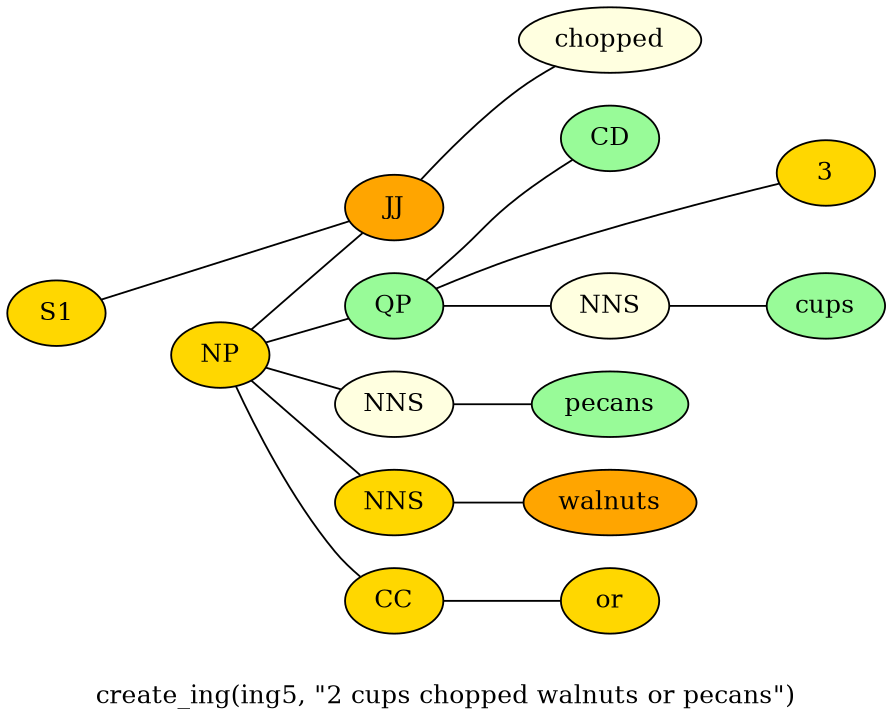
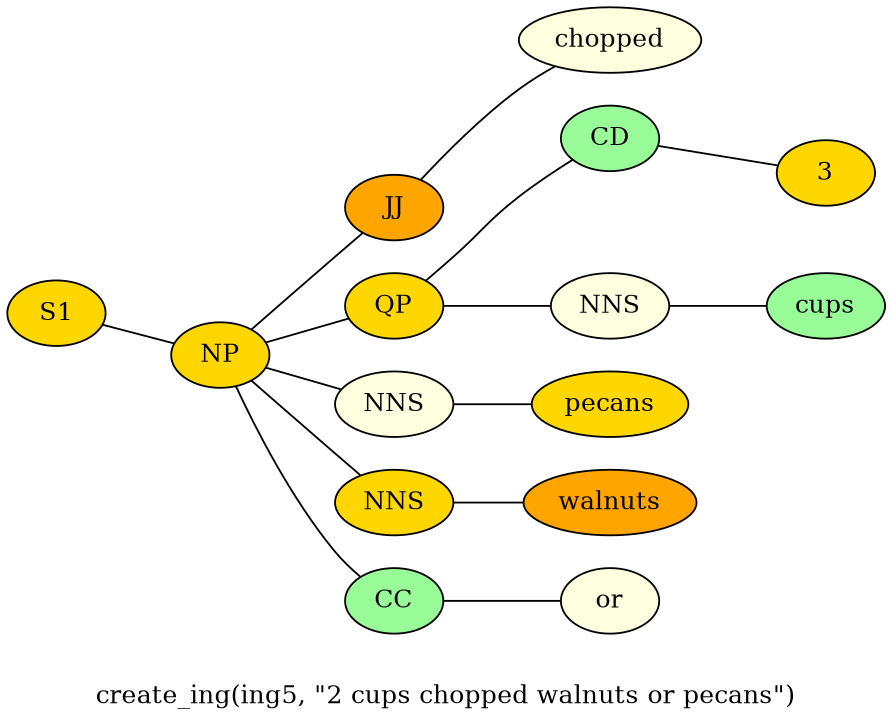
(606, 230) -> (718, 156)
(225, 260) -> (139, 334)
(394, 306) -> (394, 306)
(610, 404) -> (610, 404)
(394, 601) -> (394, 601)
(610, 601) -> (610, 601)
